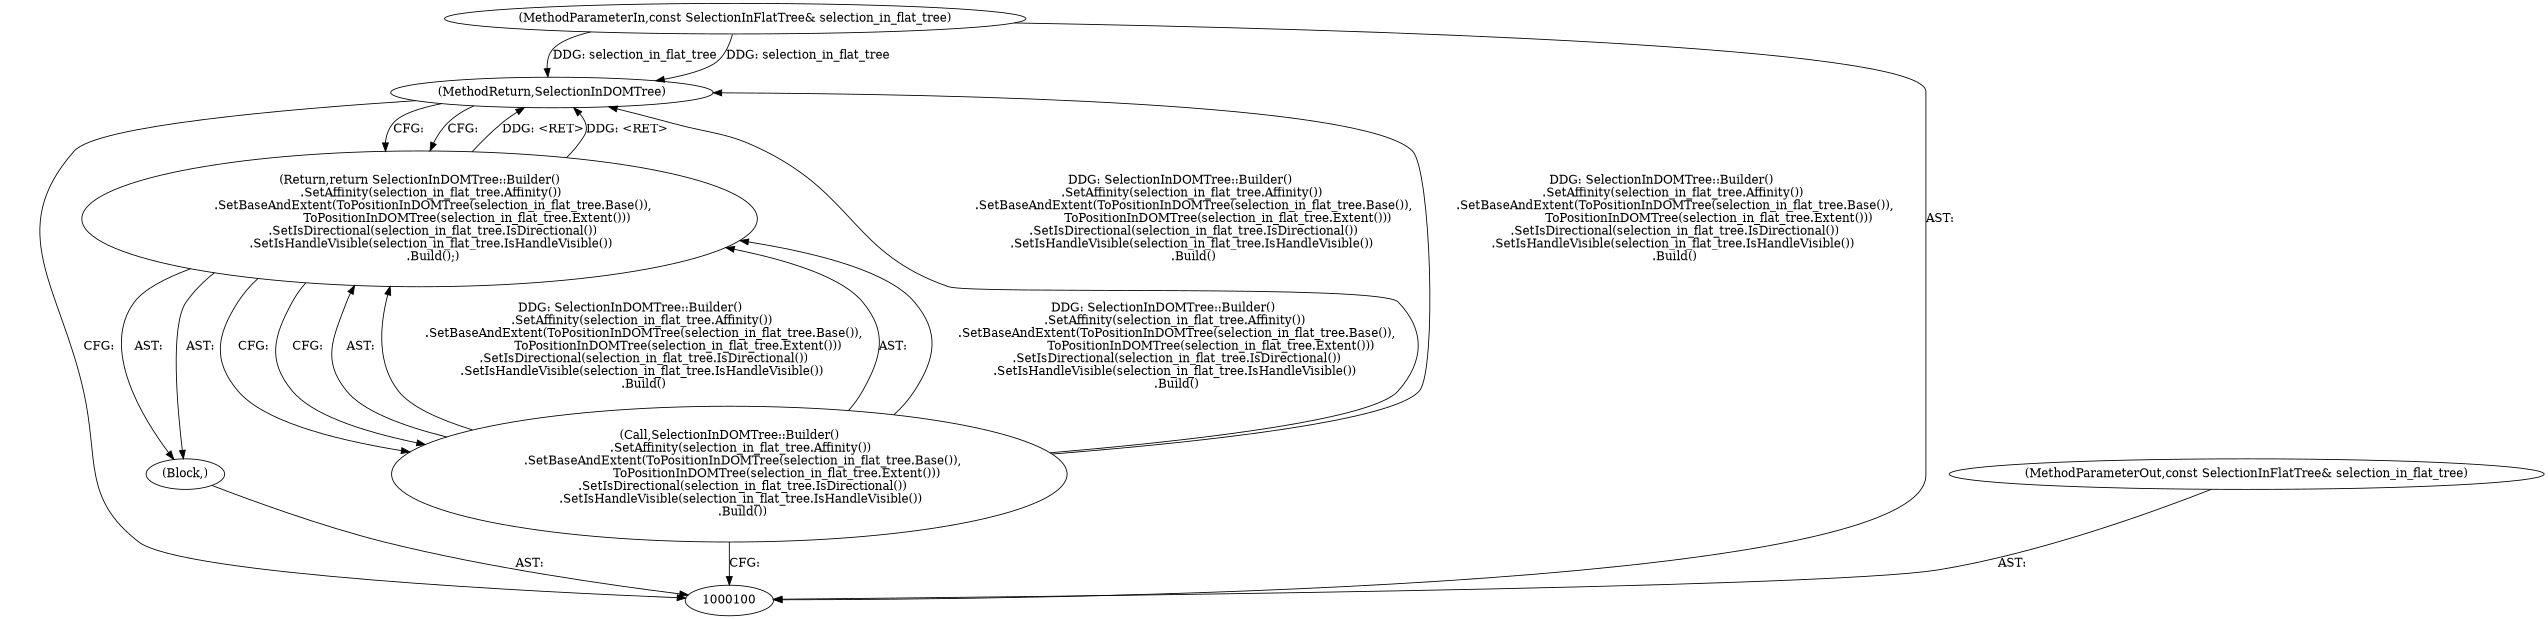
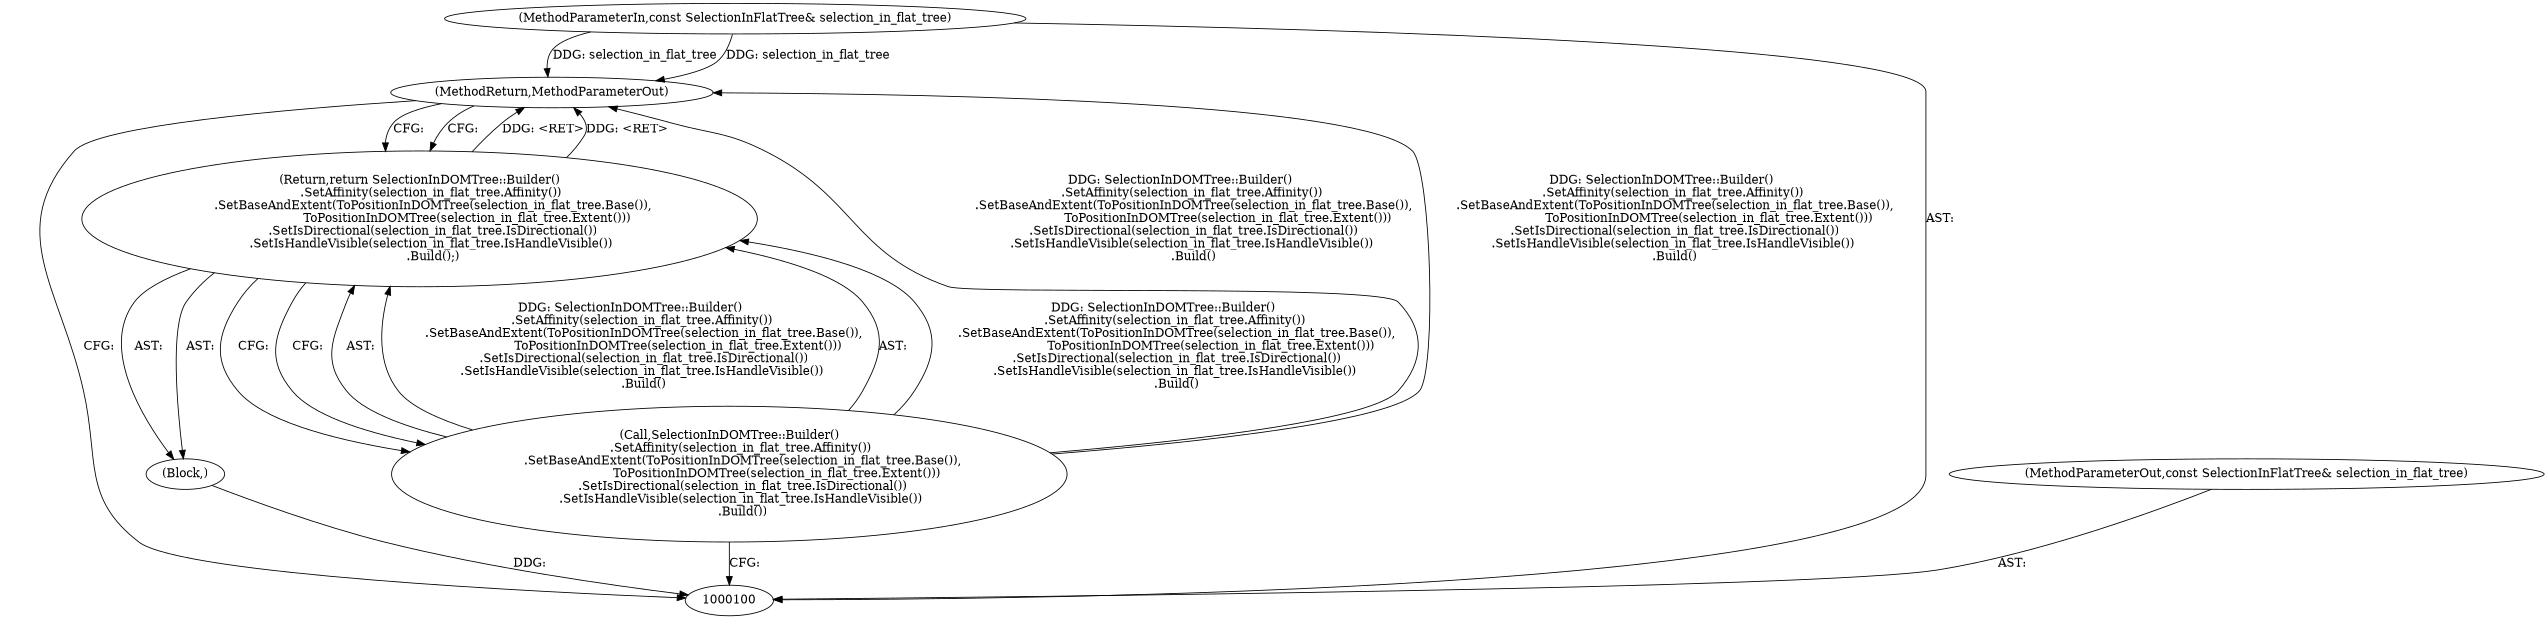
(552, 92) -> (552, 92)
(532, 564) -> (532, 564)
